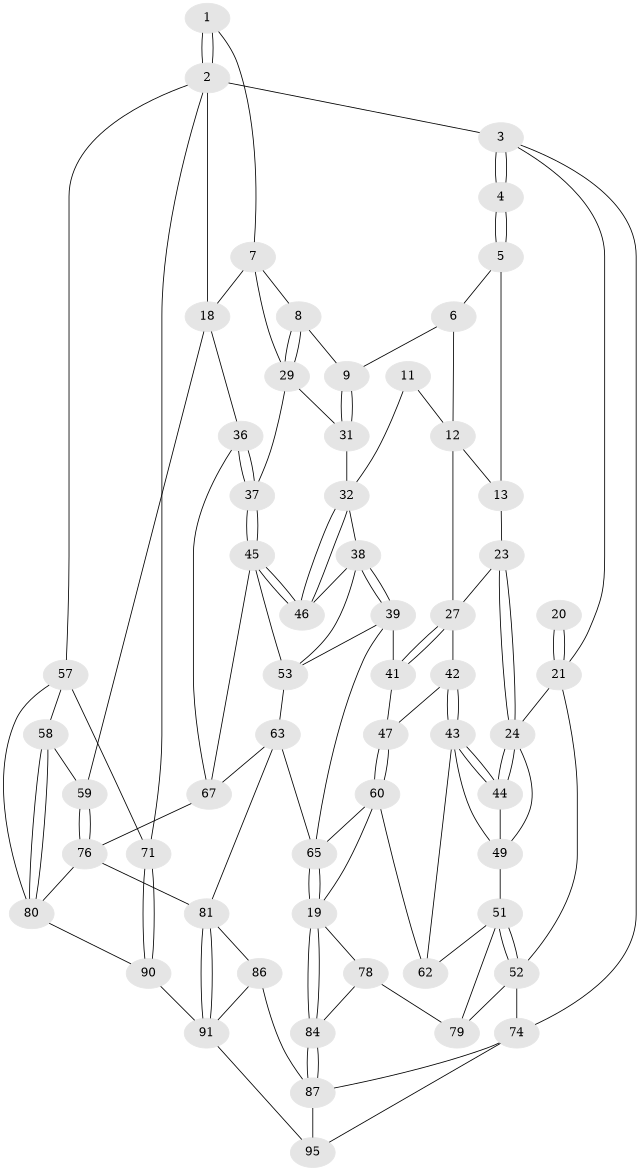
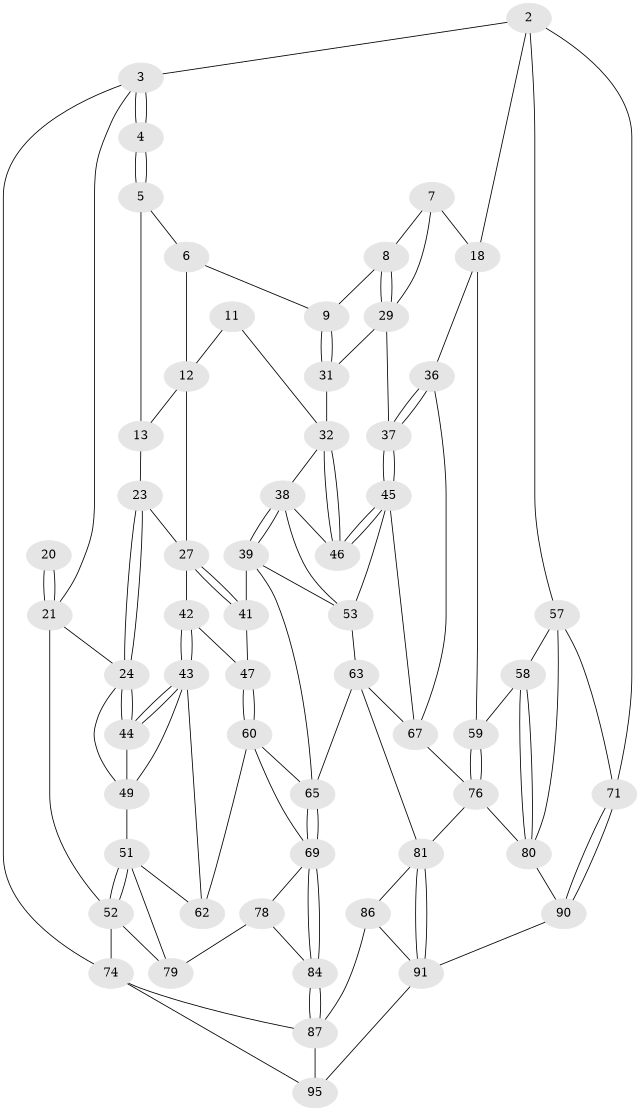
(207, 18) -> none
(314, 914) -> (313, 854)
